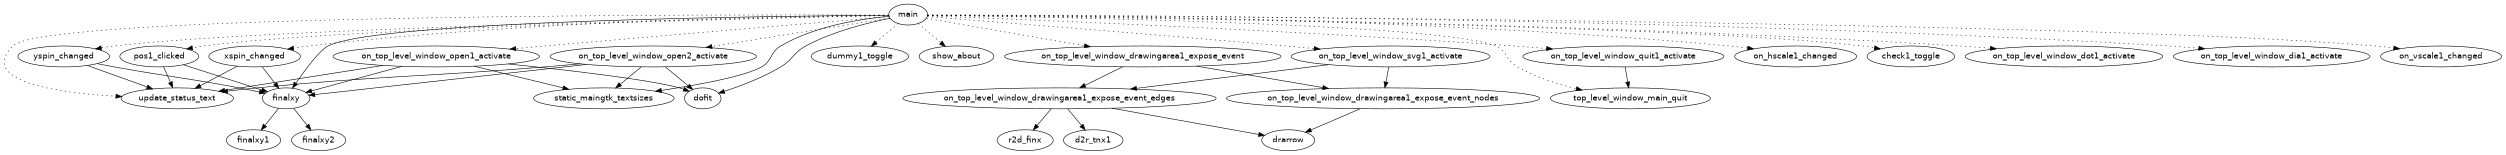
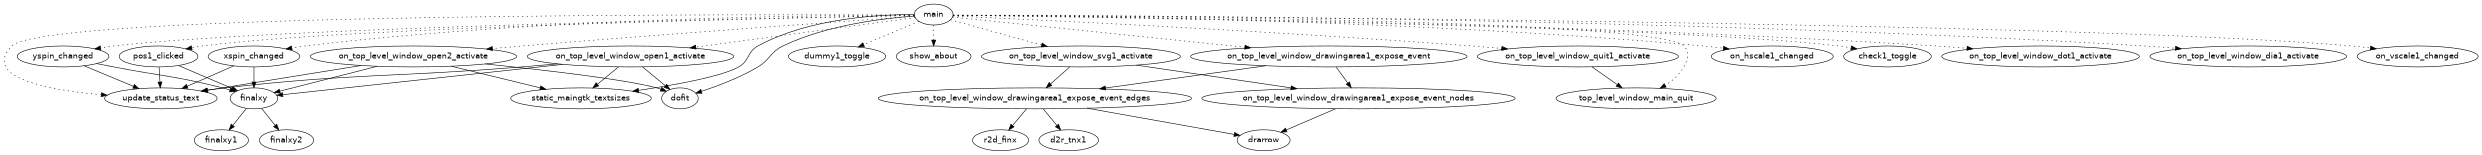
(583, 21) -> none
